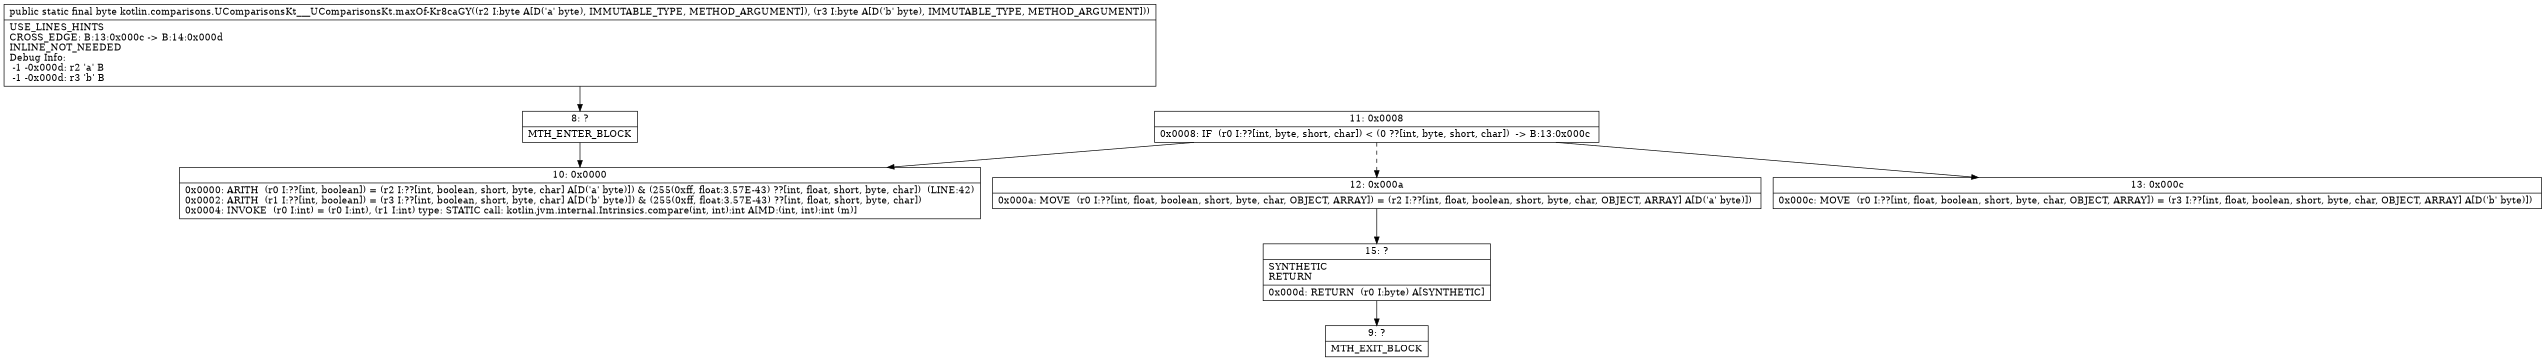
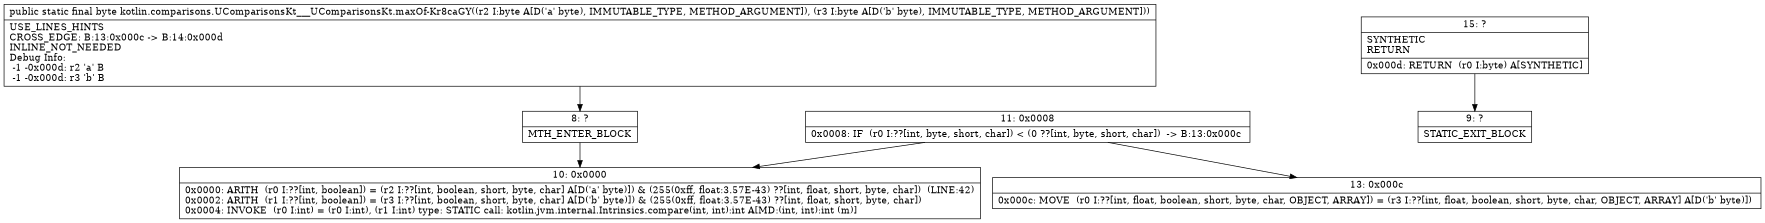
(1377, 193) -> none
(1377, 349) -> (1475, 134)
